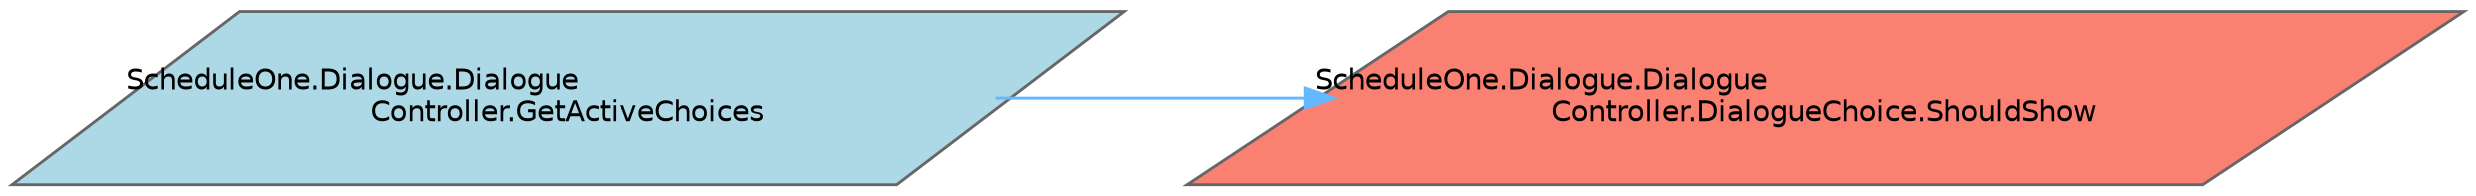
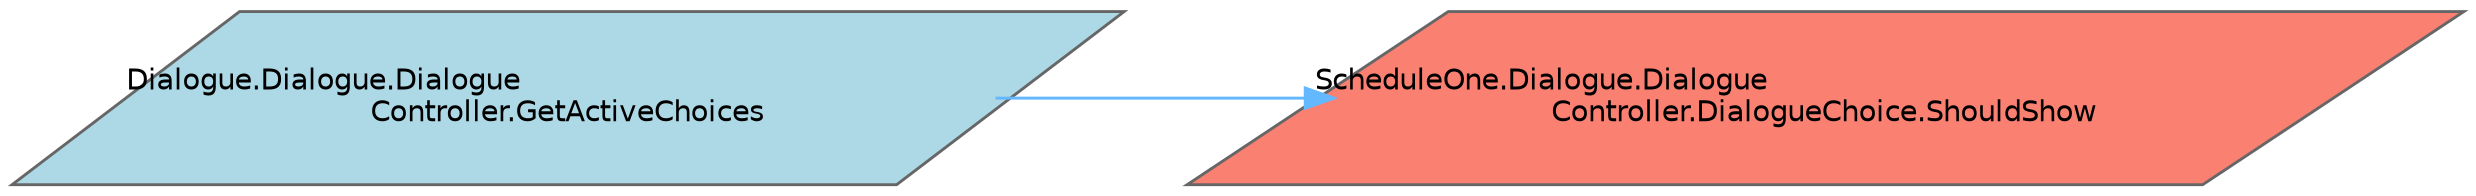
(568, 98) -> (568, 98)
